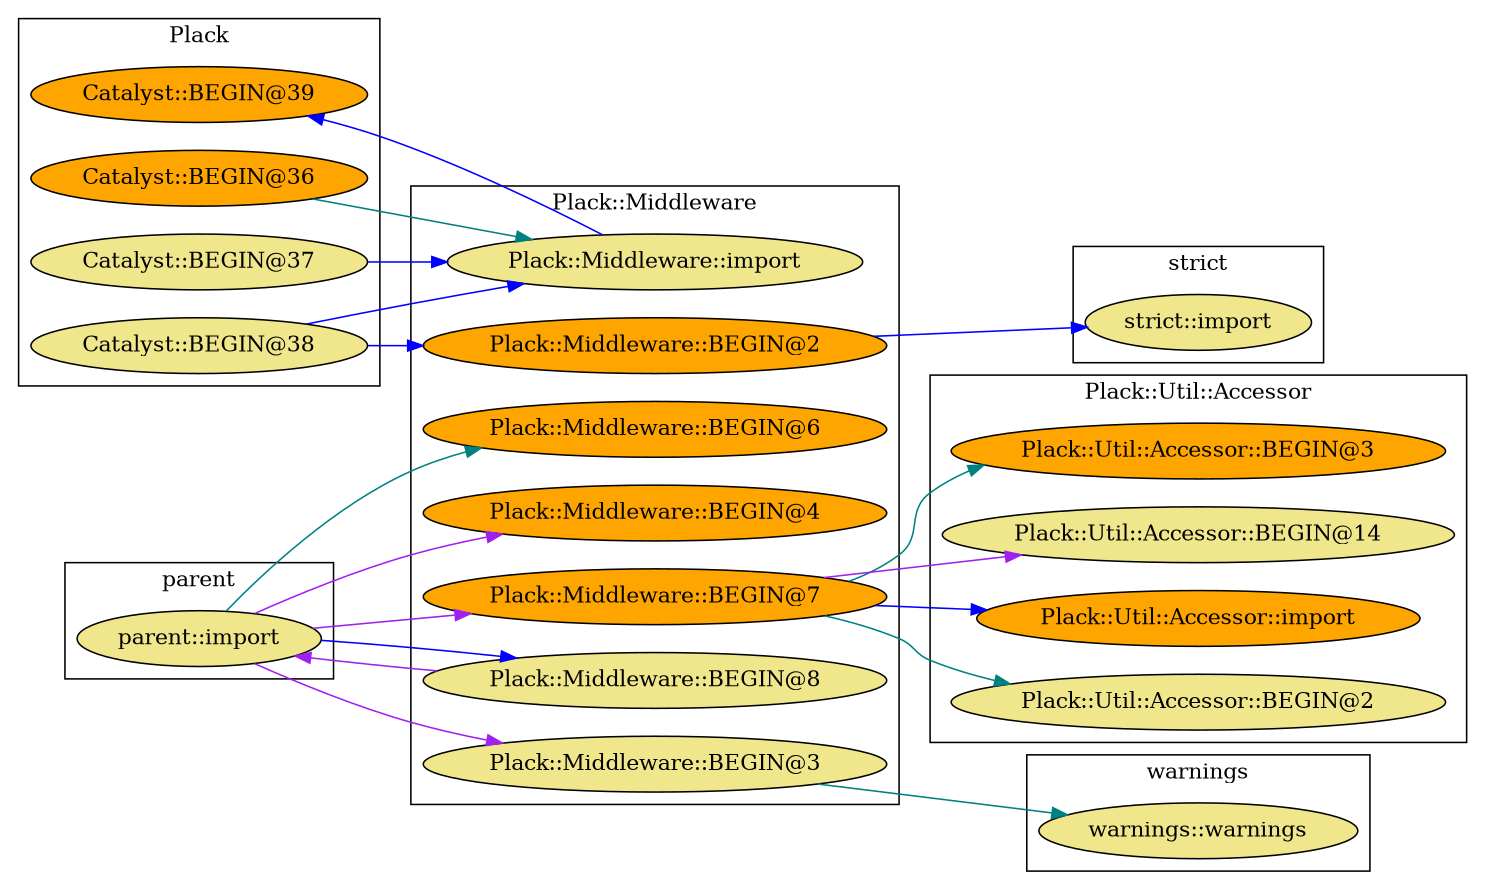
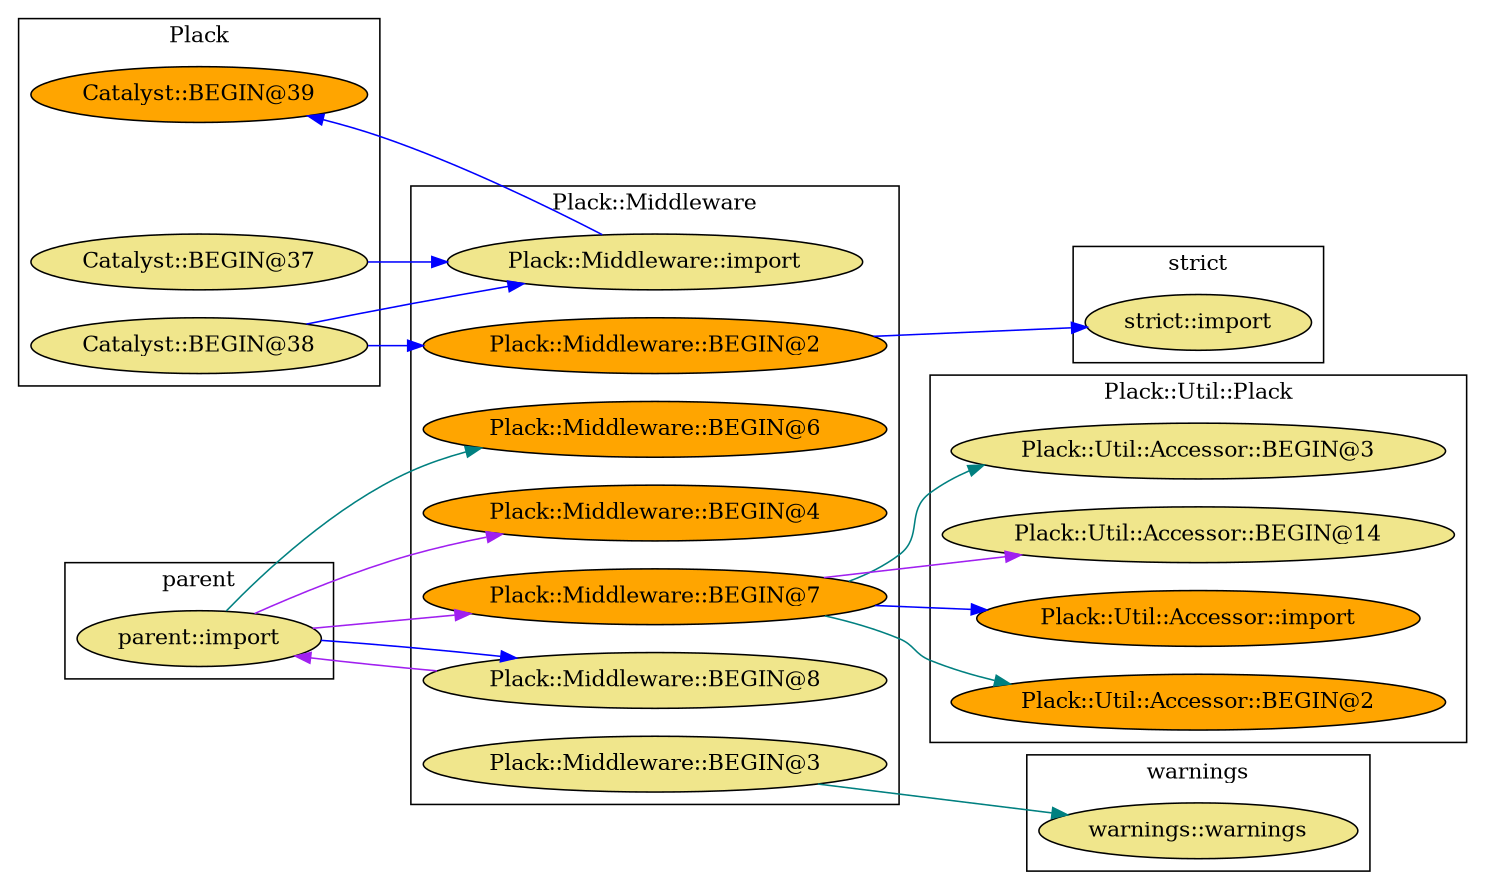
(199, 178) -> none
(1198, 393) -> (1198, 393)
(1198, 451) -> (1198, 451)
(1198, 702) -> (1198, 702)
(368, 709) -> none
